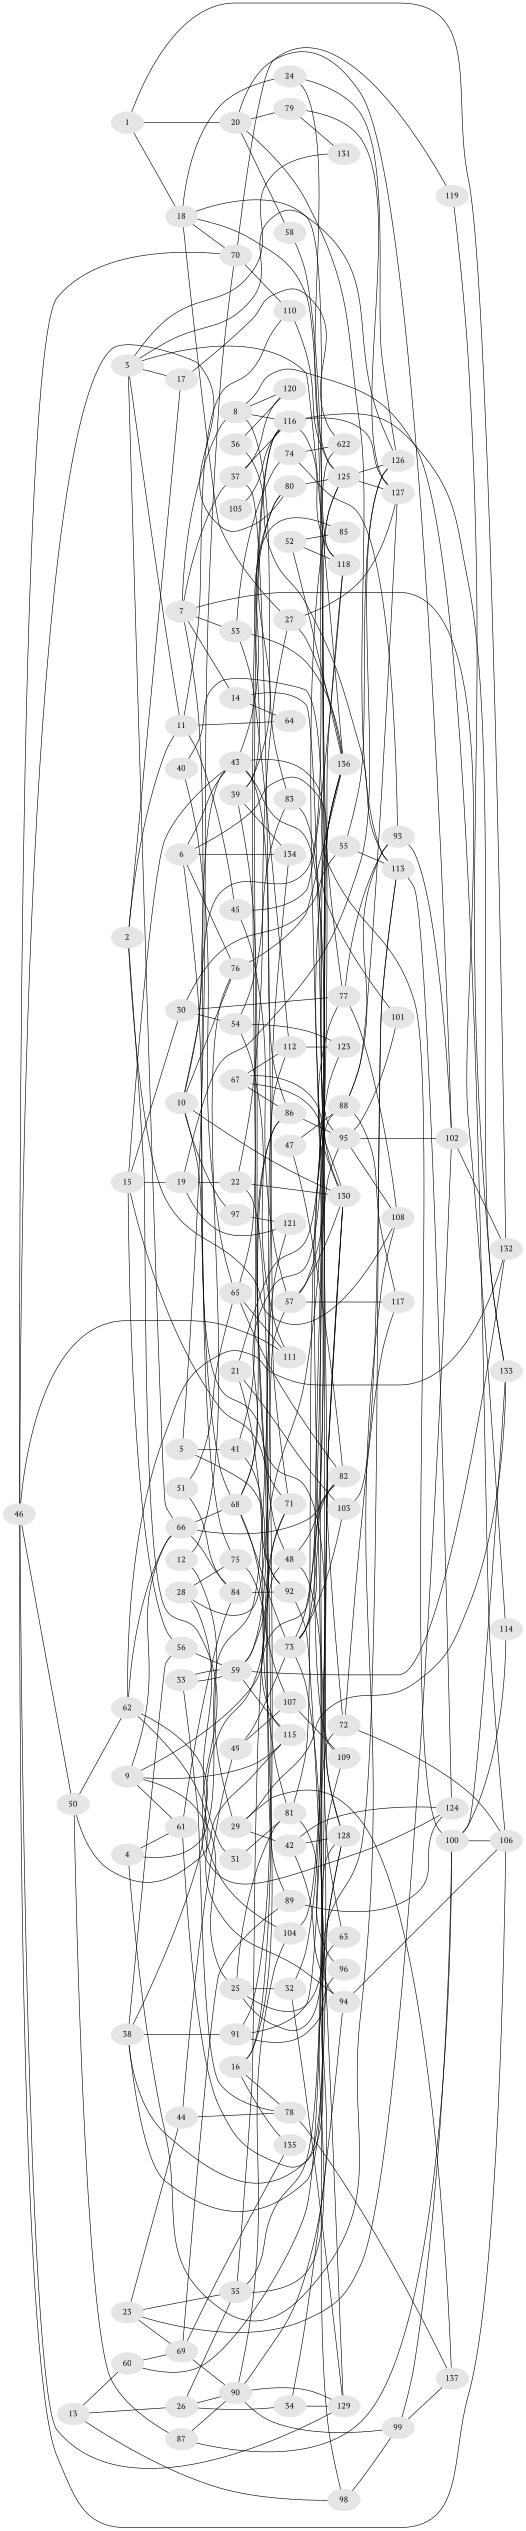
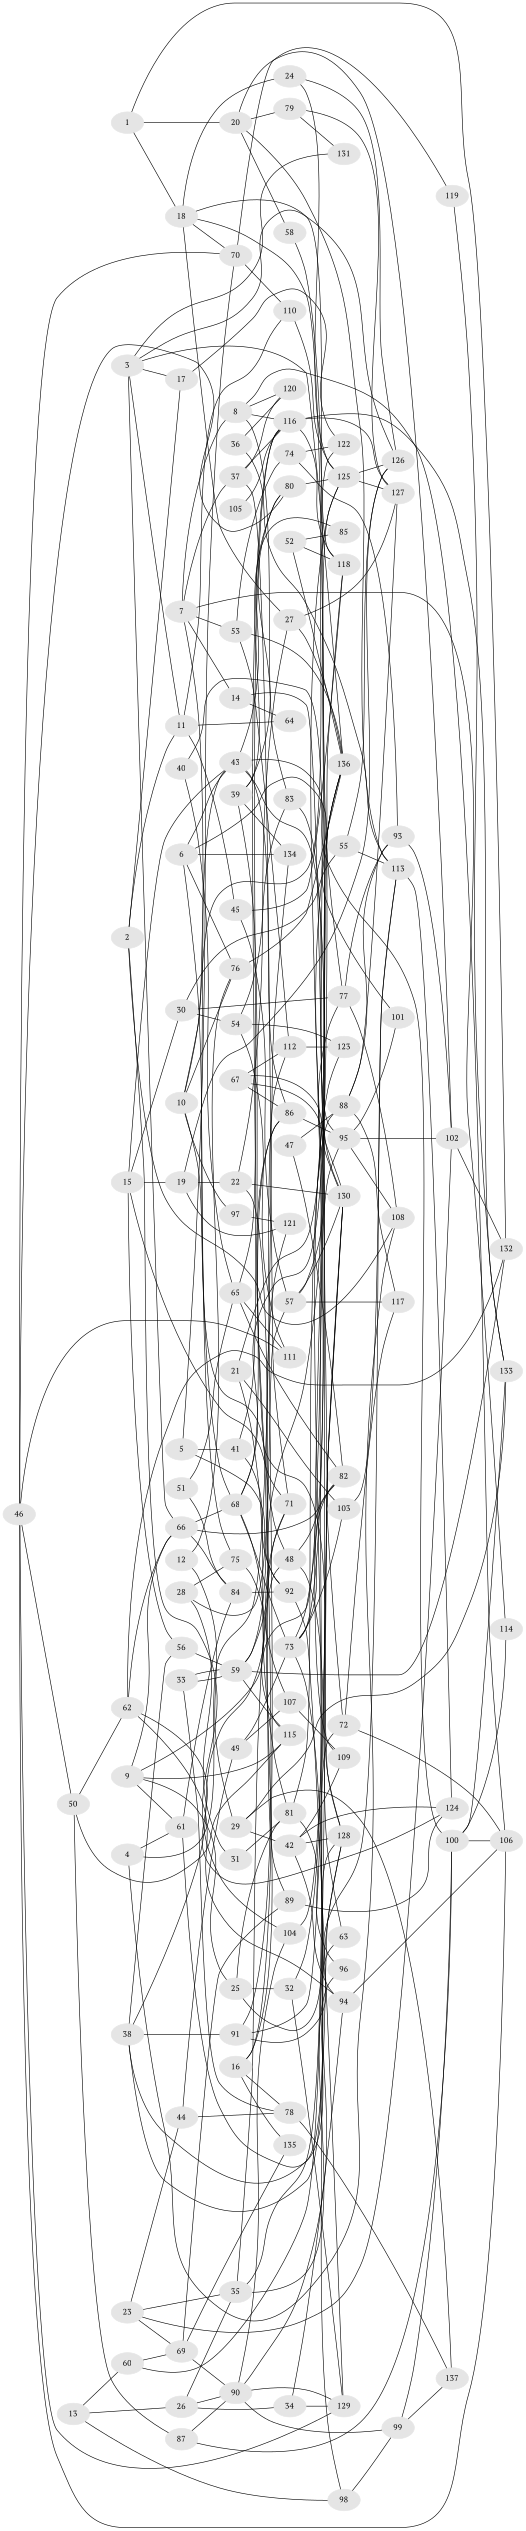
(344, 444) -> (344, 444)
(250, 1148) -> none
(313, 1994) -> (314, 1818)
